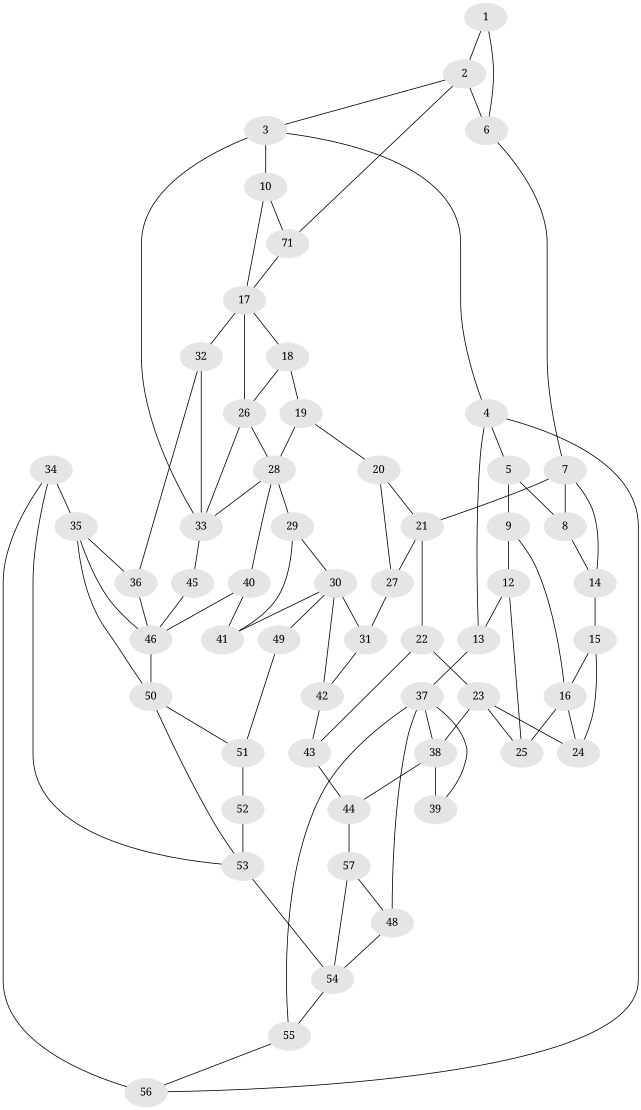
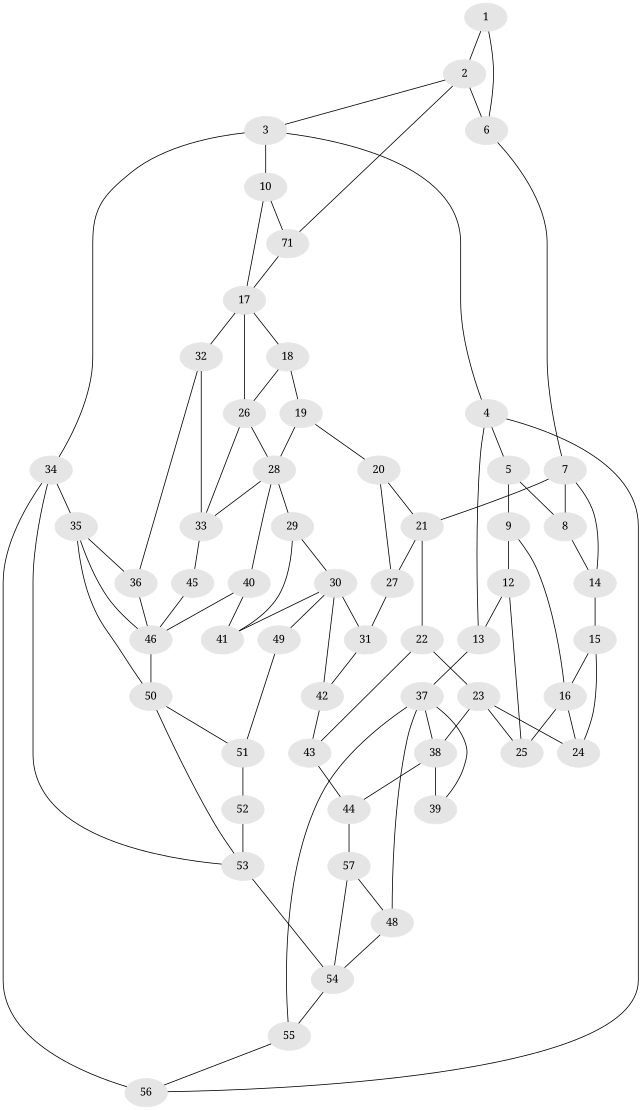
(142, 304) -> (93, 250)
